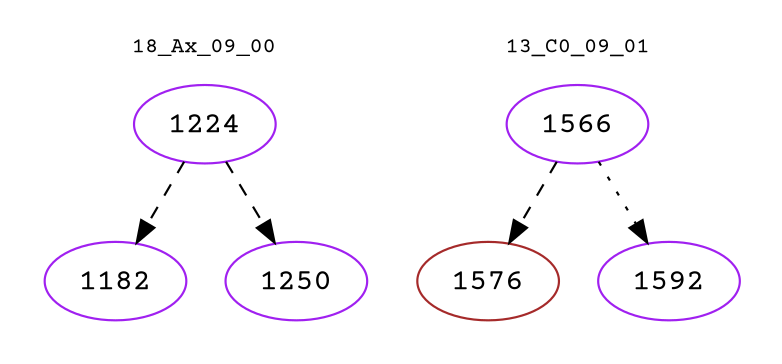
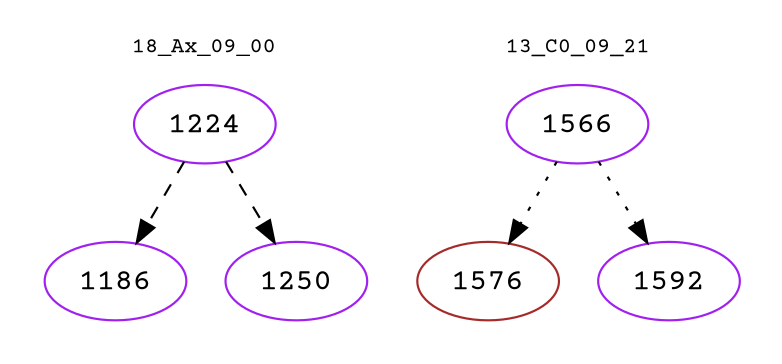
(579, 47) -> (579, 47)
(539, 193) -> (539, 193)
(115, 281) -> (115, 281)
